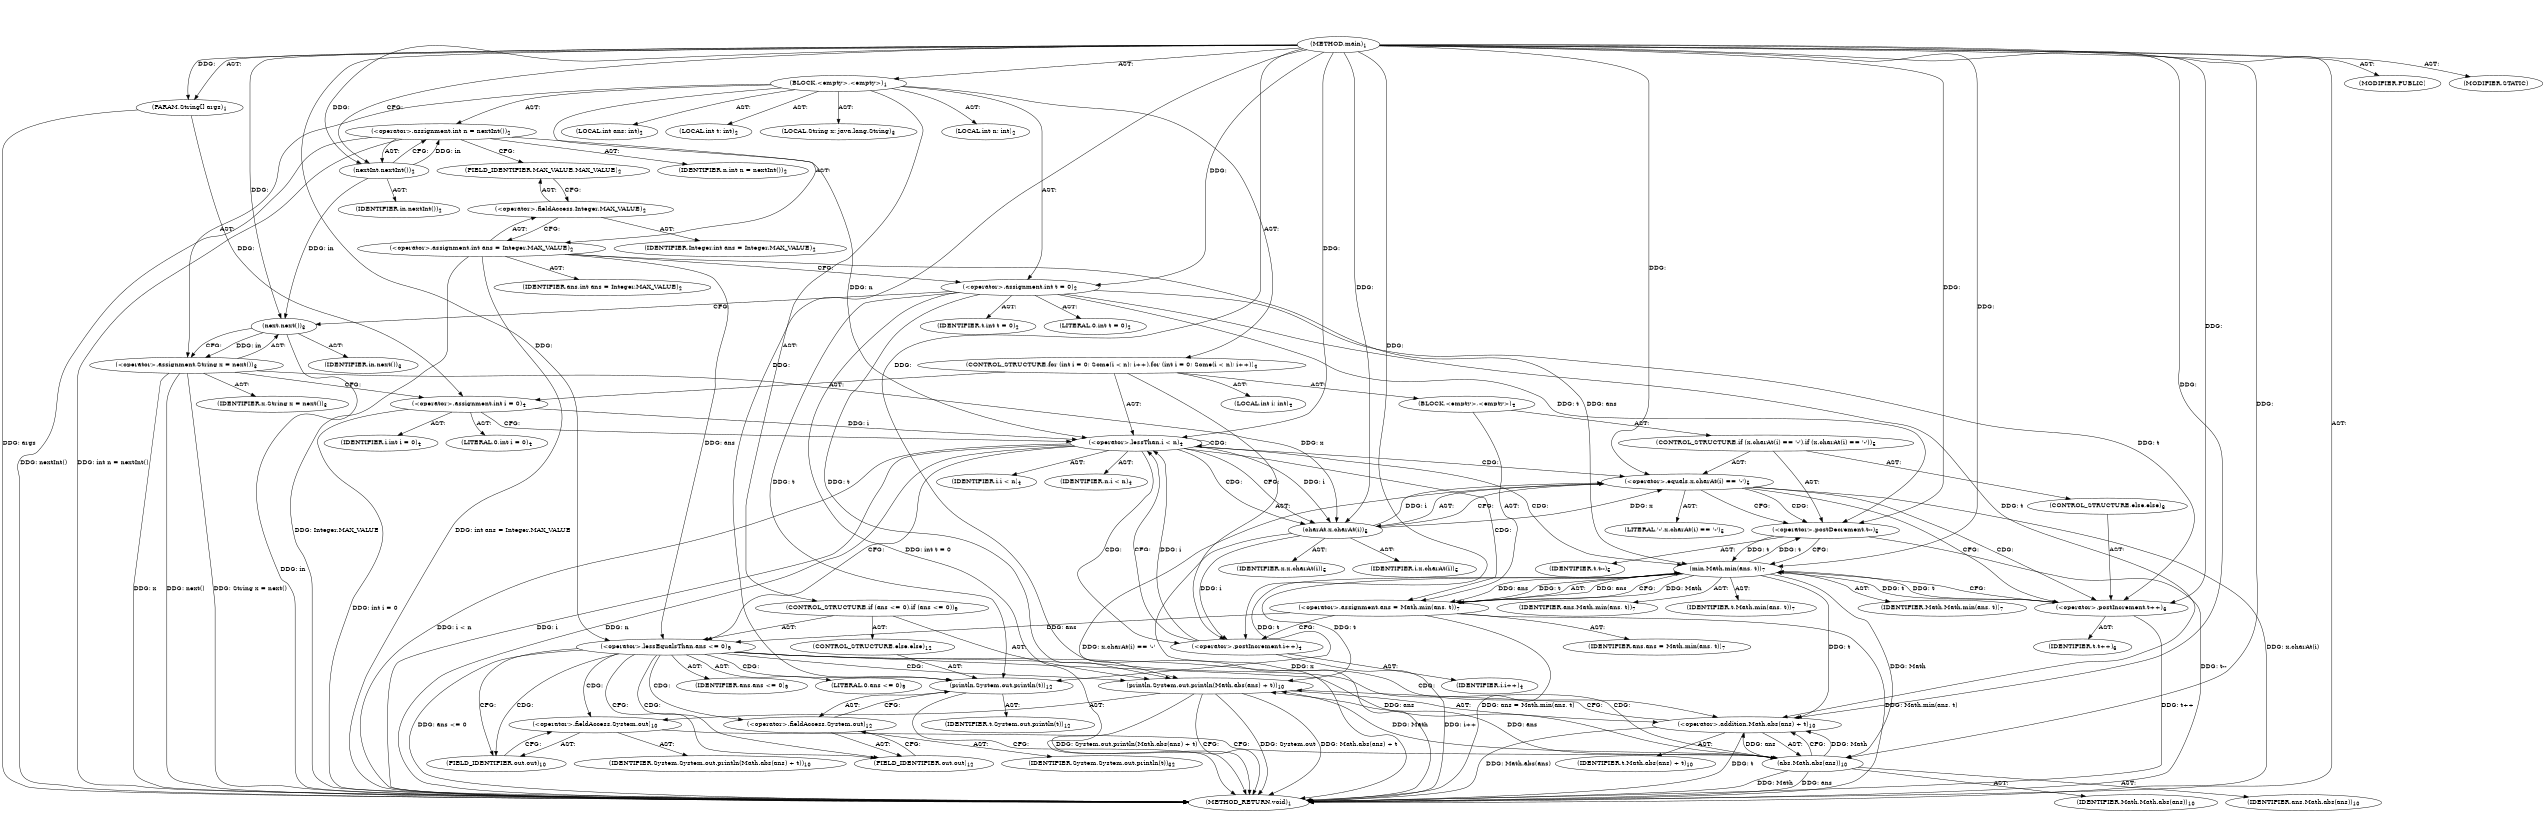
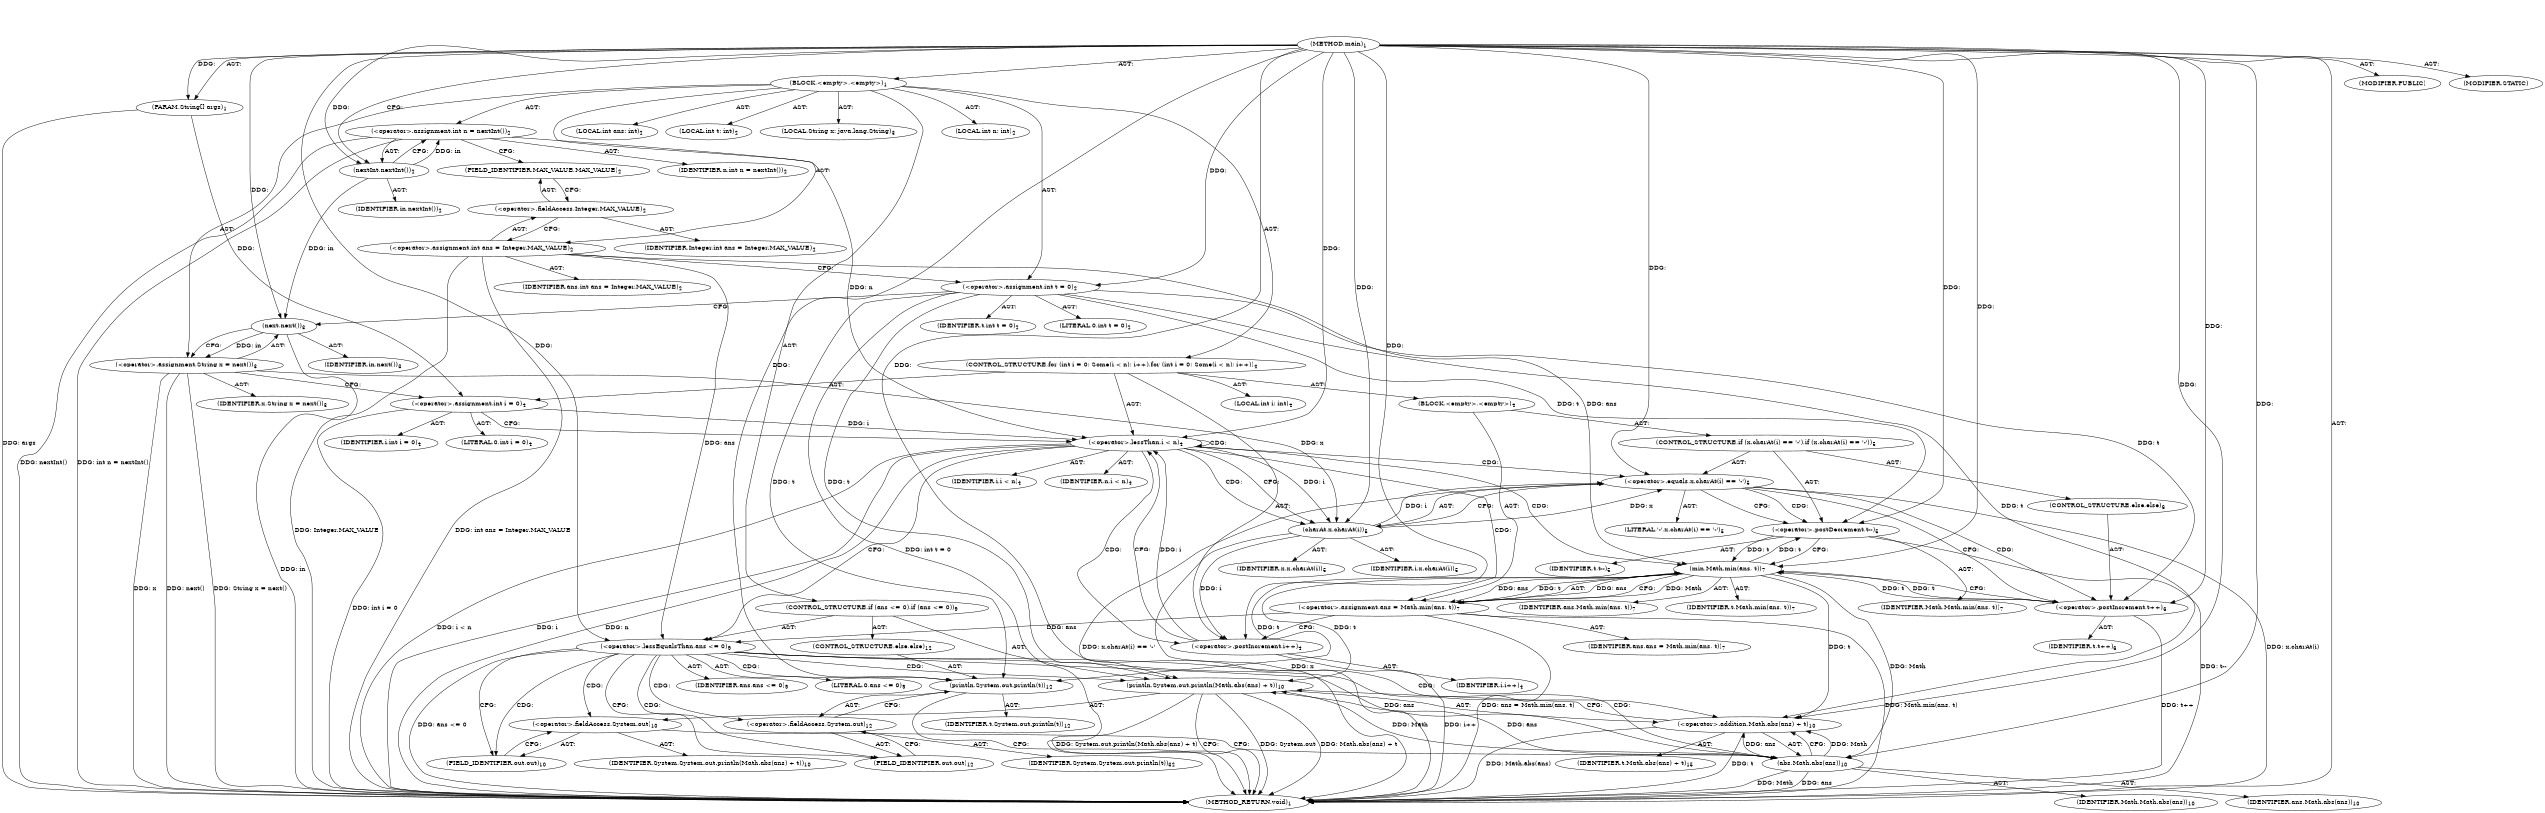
(1834, 582) -> (1931, 556)
(1690, 763) -> (1690, 763)
